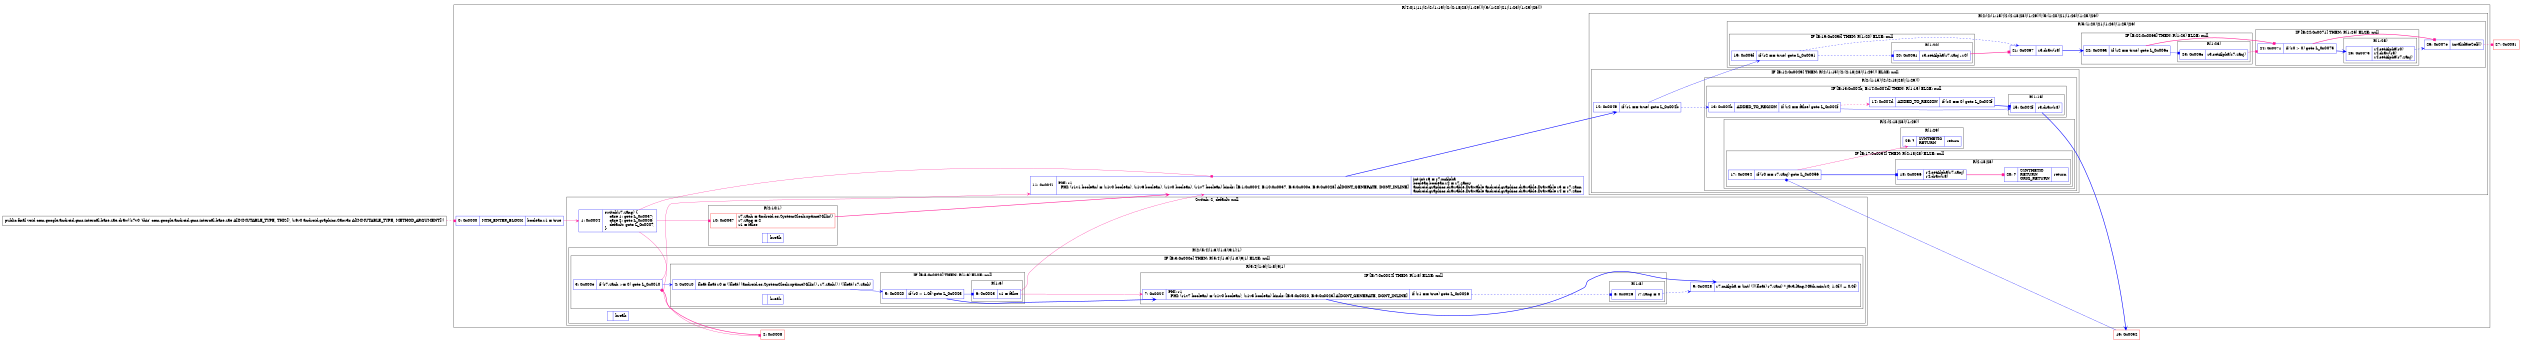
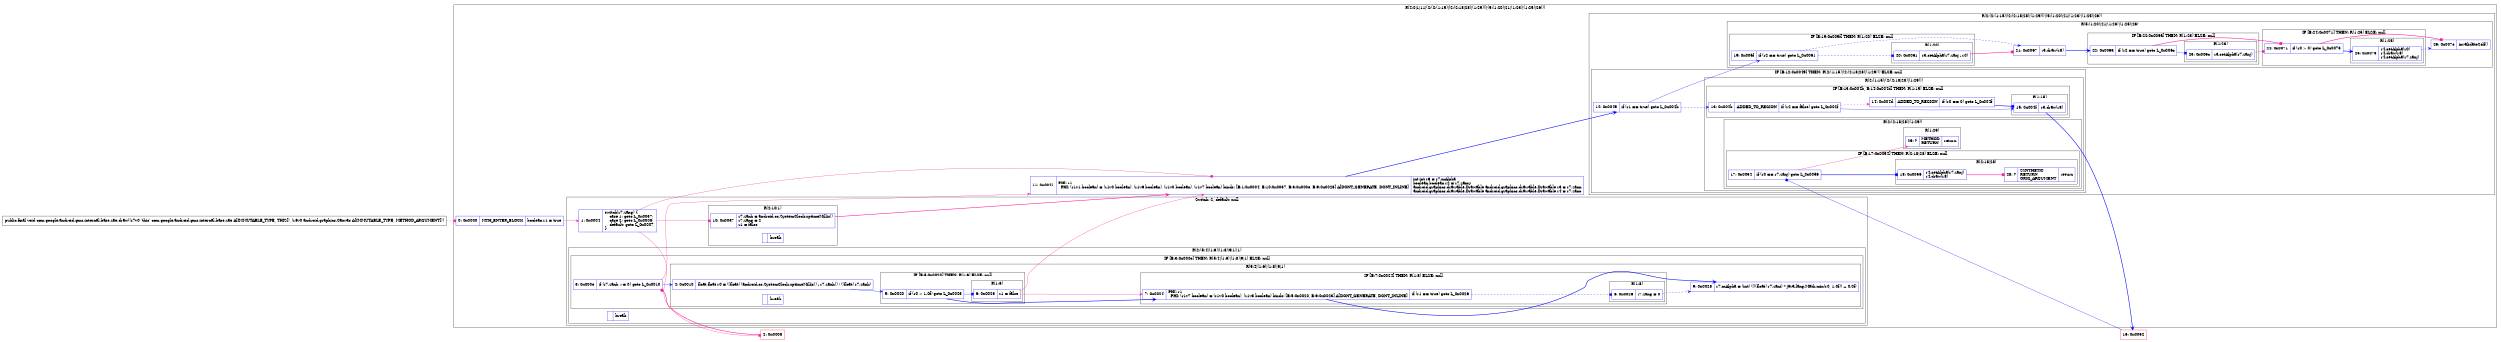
(2506, 45) -> none
(1931, 139) -> (1931, 139)
(2035, 179) -> (2038, 179)
(773, 221) -> (773, 221)
